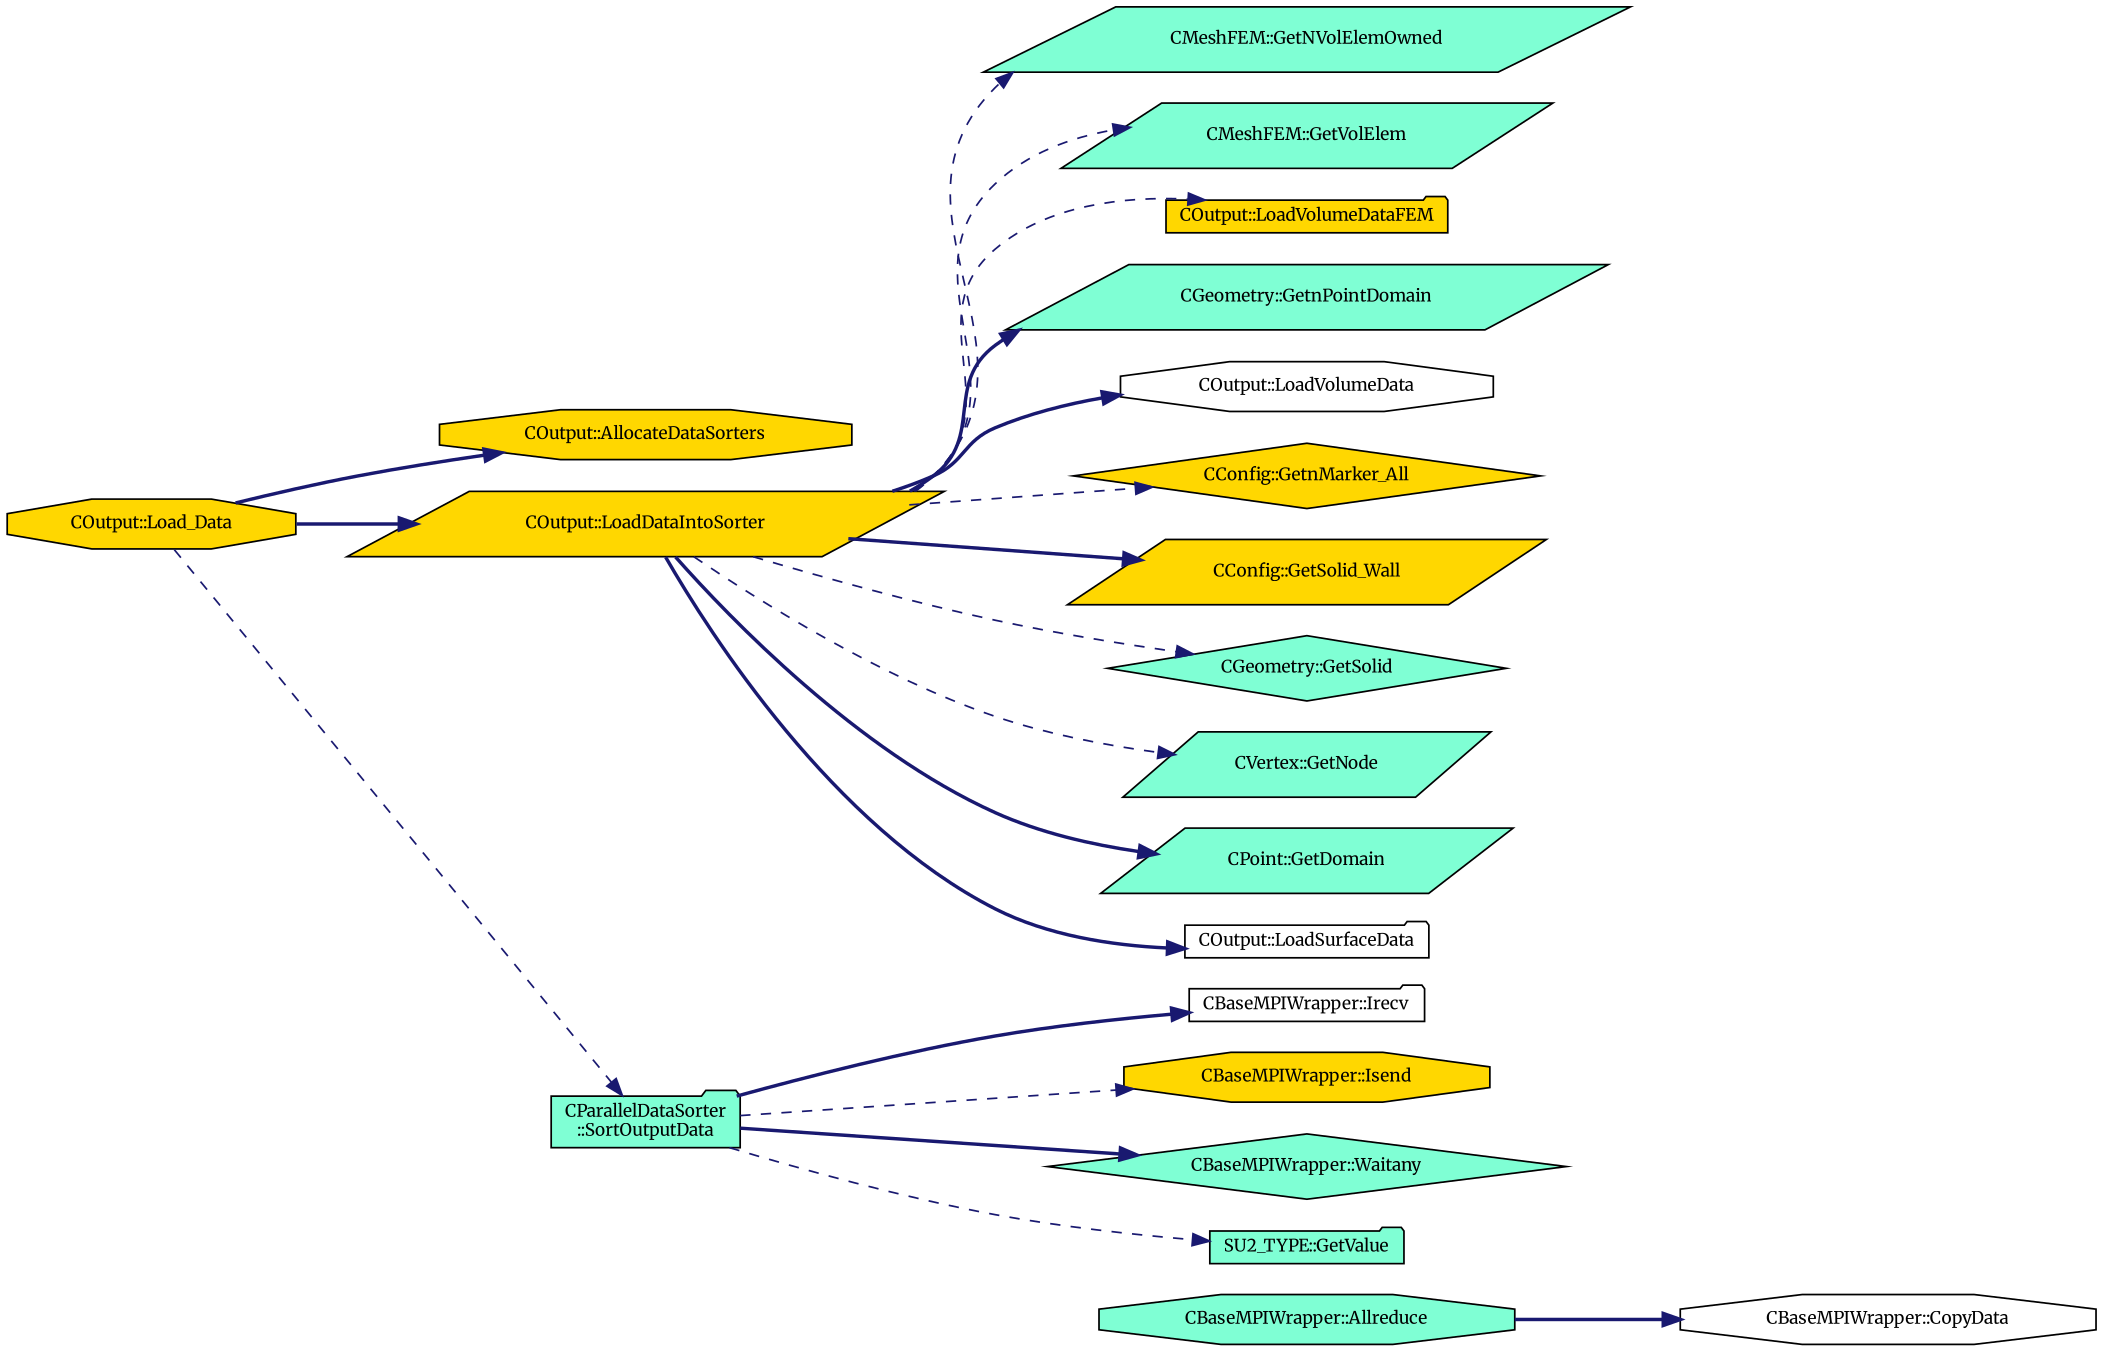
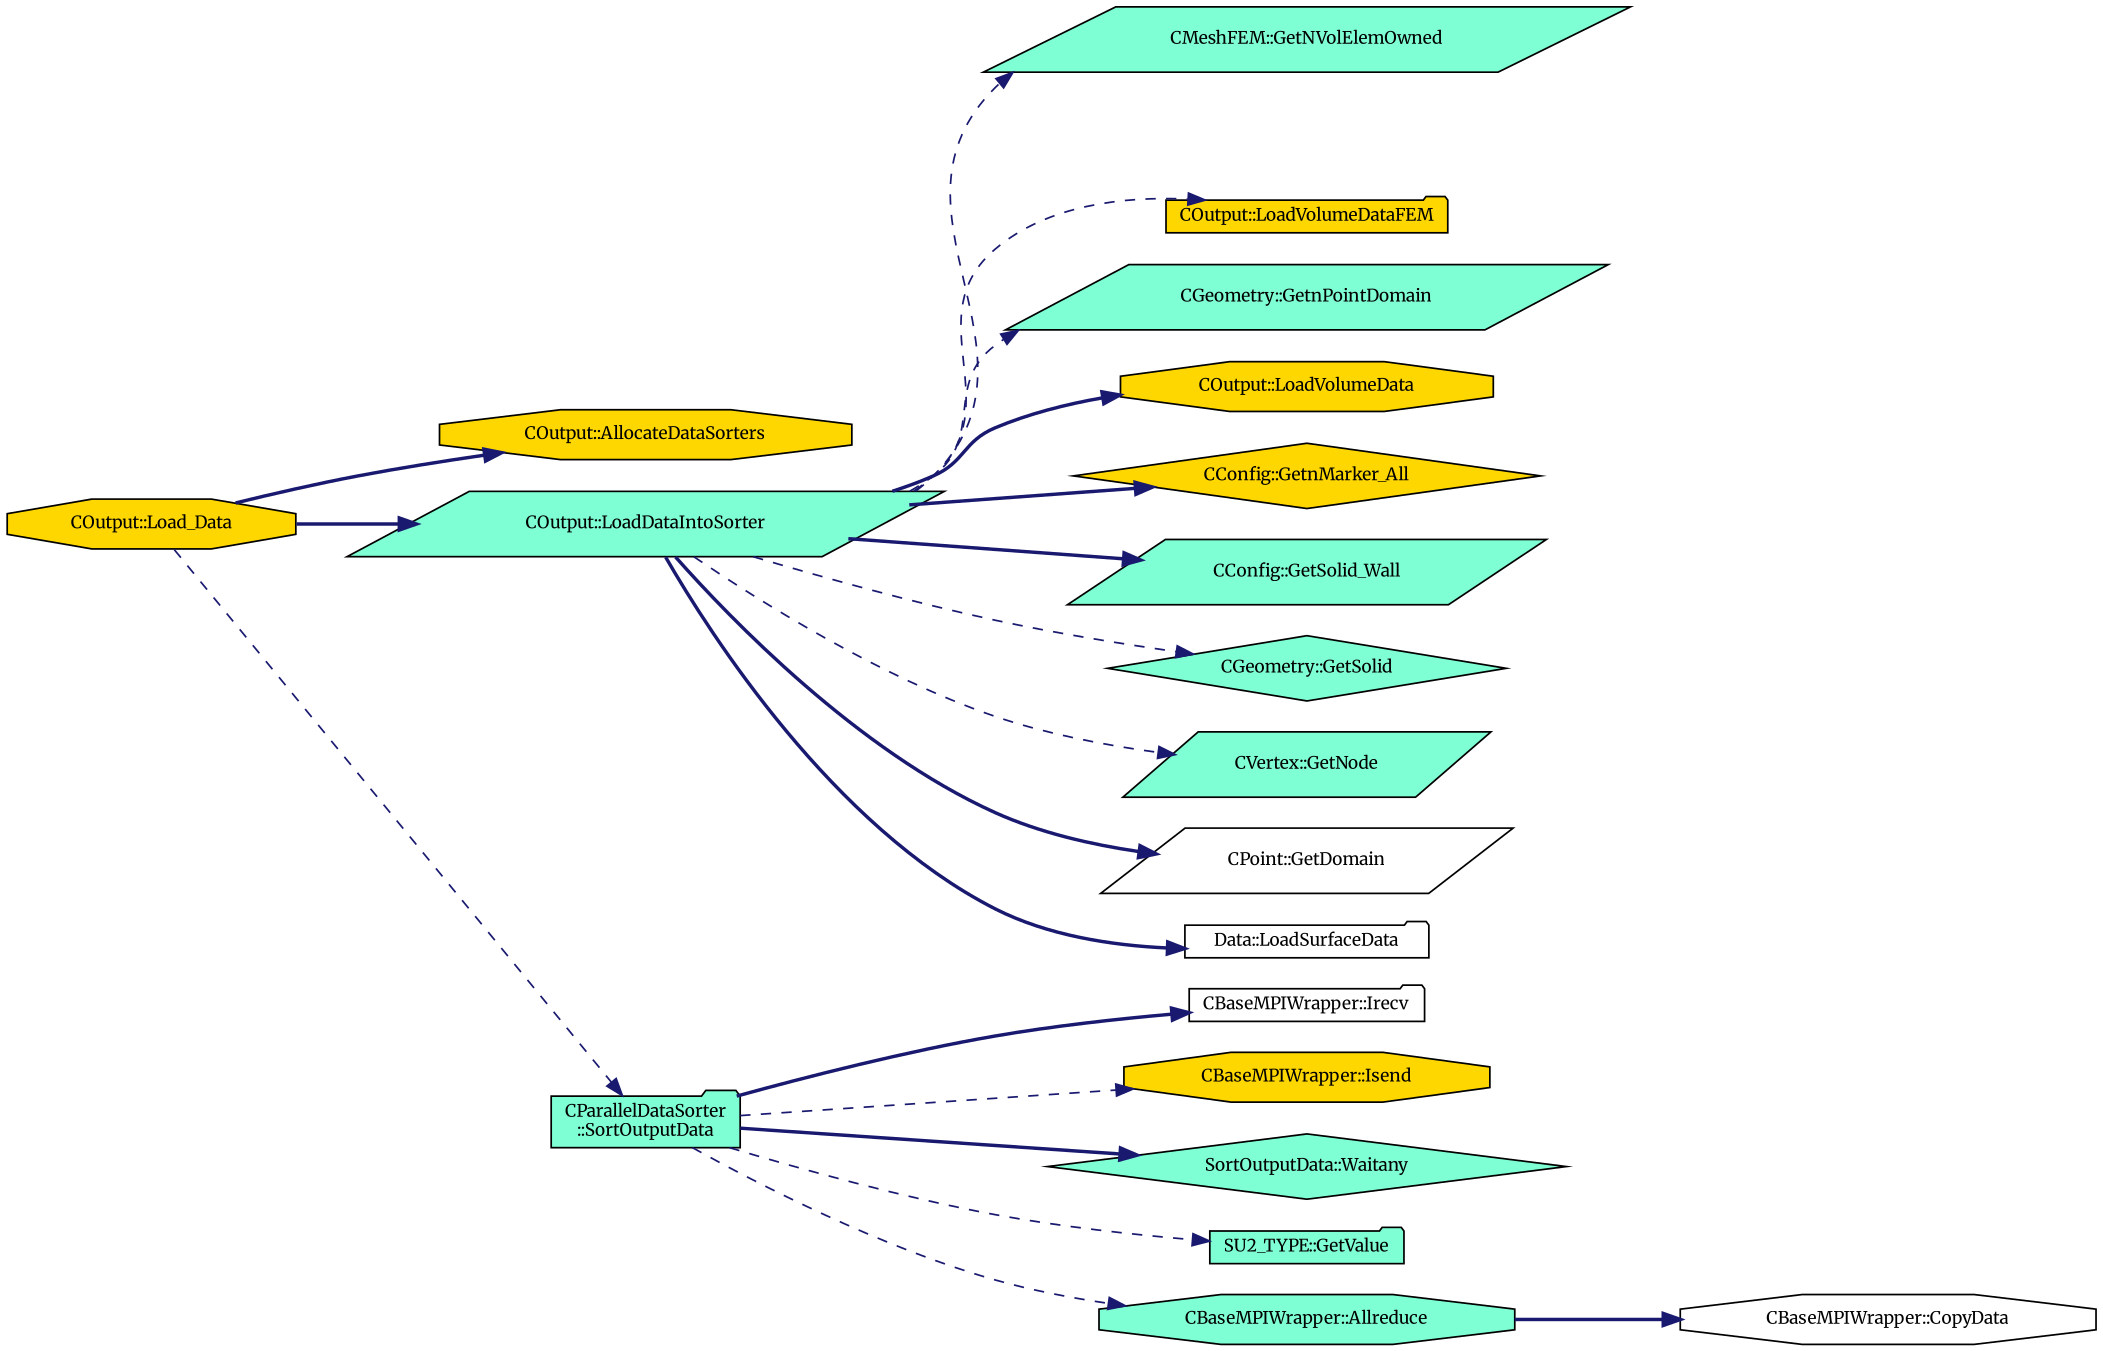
(1307, 136) -> none
(1307, 387) -> (1307, 387)
(963, 419) -> (963, 419)
(1022, 497) -> (1022, 497)
(646, 524) -> (646, 524)
(1307, 572) -> (1307, 572)
(1307, 861) -> (1307, 861)
(1307, 941) -> (1307, 941)
(1307, 1167) -> (1307, 1167)
none -> (893, 1244)
